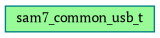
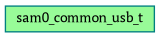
(80, 19) -> (80, 19)
